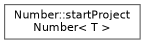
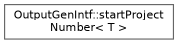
(72, 22) -> (89, 22)
